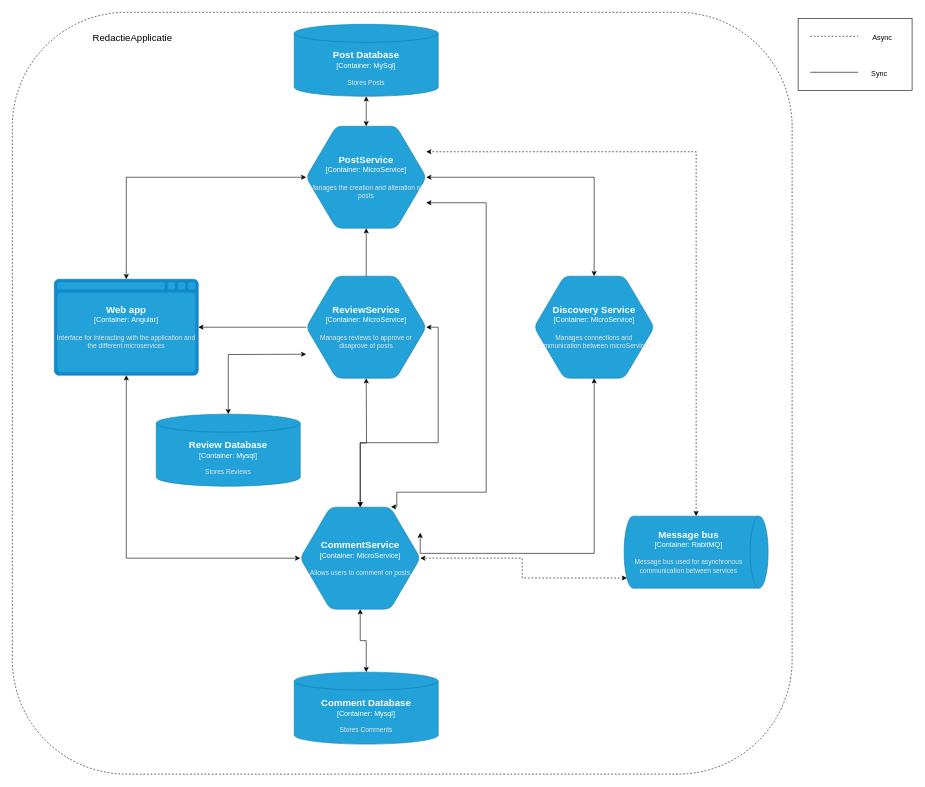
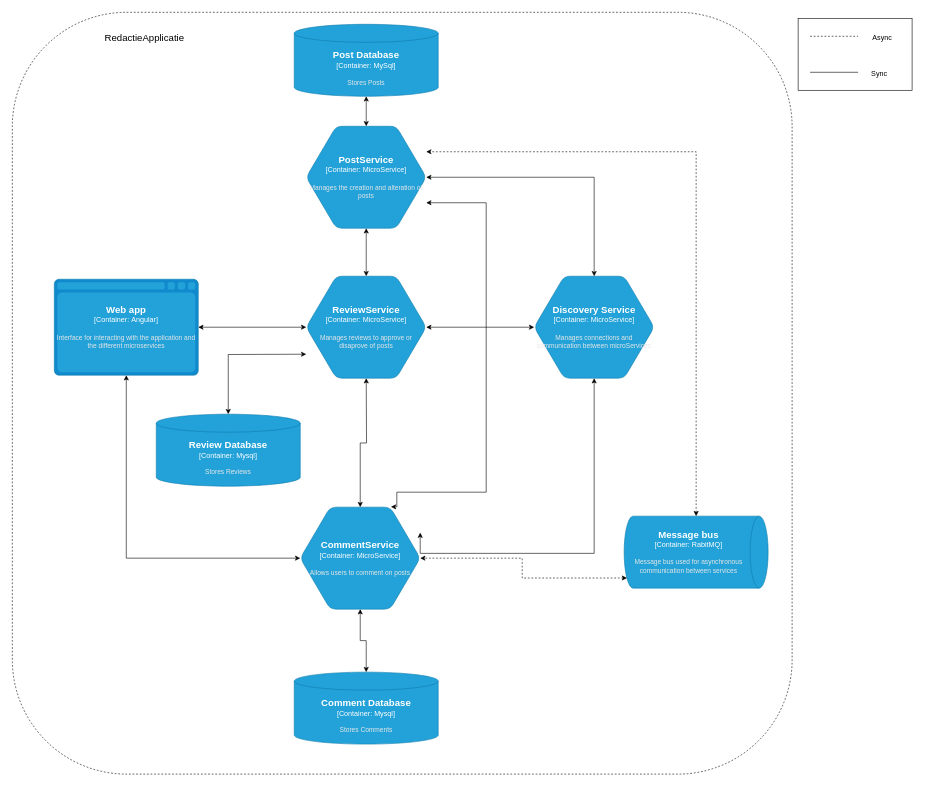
(132, 38) -> (144, 38)
(126, 177) -> none
(366, 272) -> (366, 270)
(302, 327) -> (300, 327)
(438, 419) -> (528, 327)
